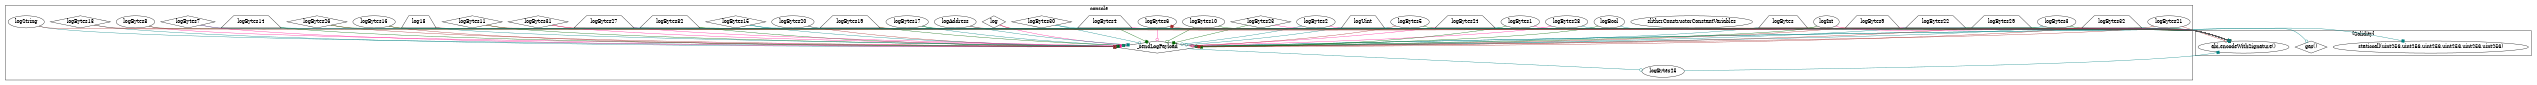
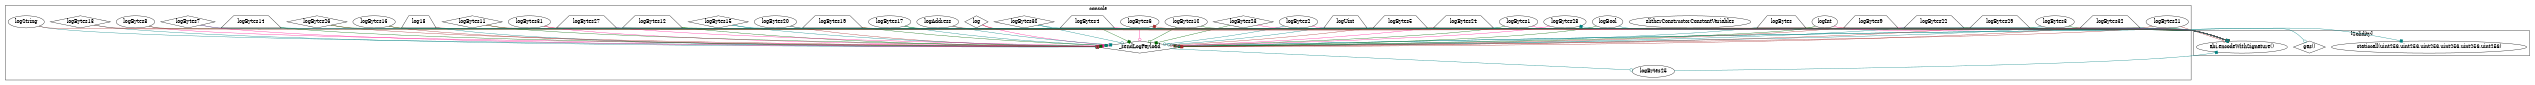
(538, 22) -> (529, 22)
(670, 22) -> (652, 22)
(1410, 22) -> (1400, 22)
(1905, 29) -> (1907, 29)
